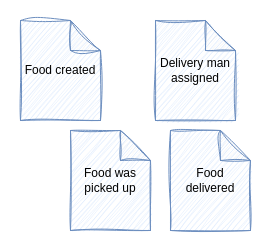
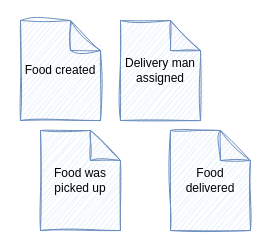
(196, 71) -> (161, 71)
(111, 181) -> (81, 181)
